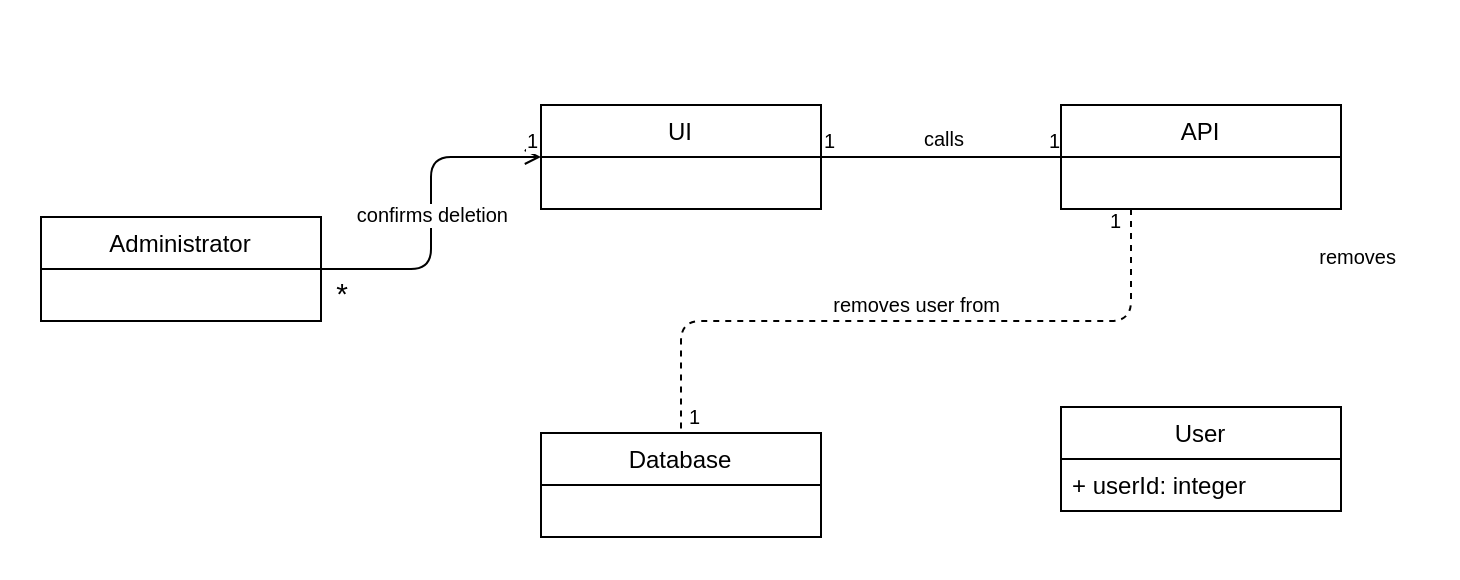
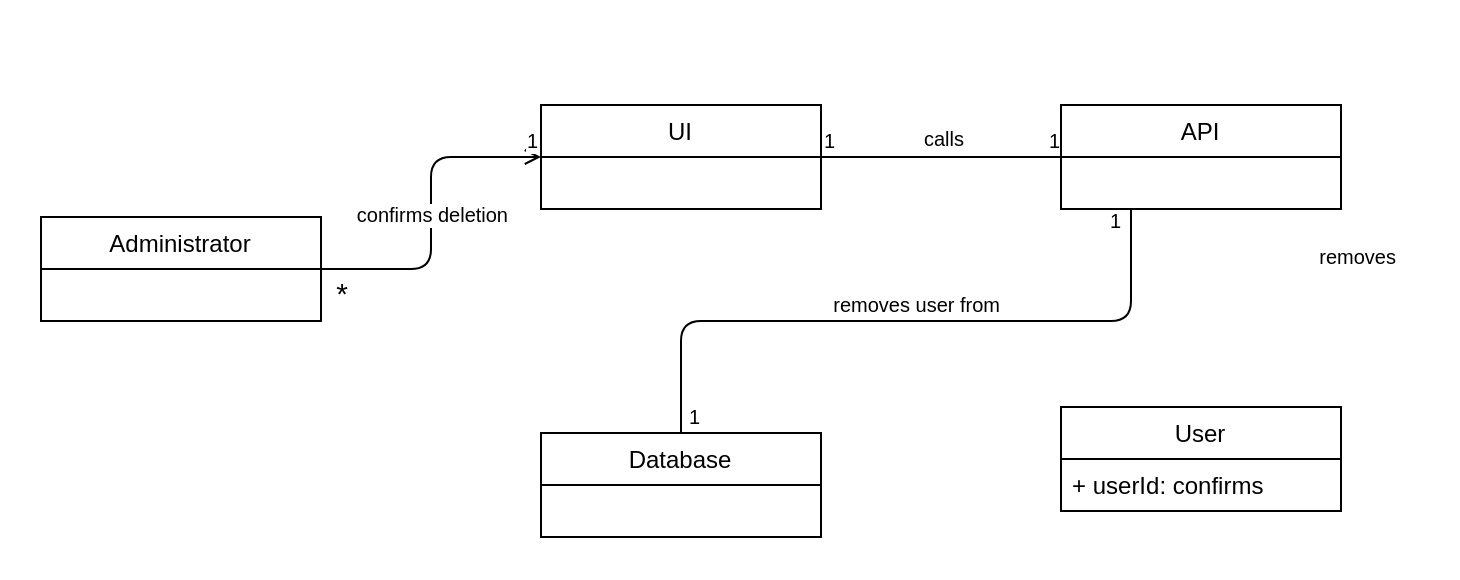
(906, 321) -> (906, 321)
(1174, 486) -> (1180, 486)
